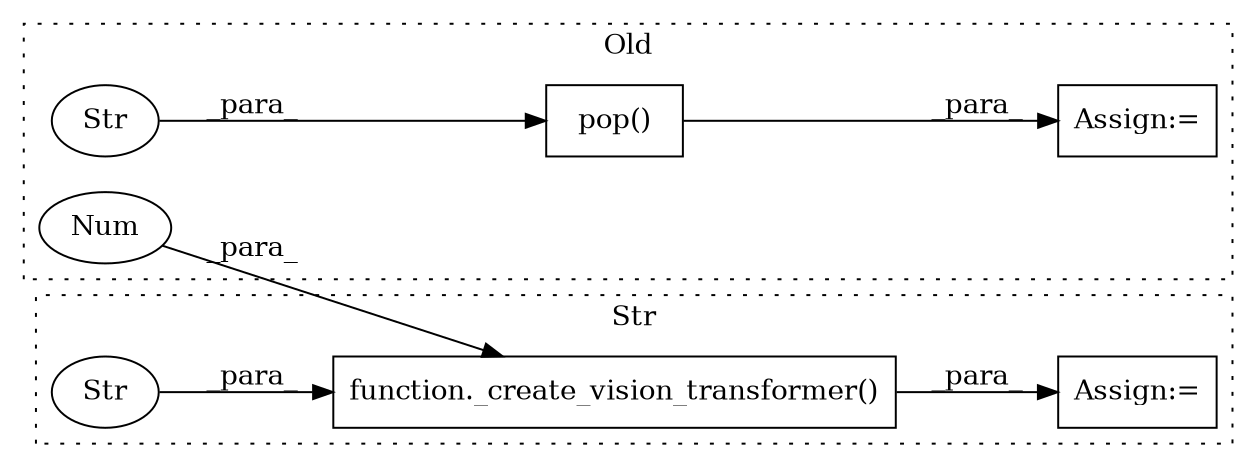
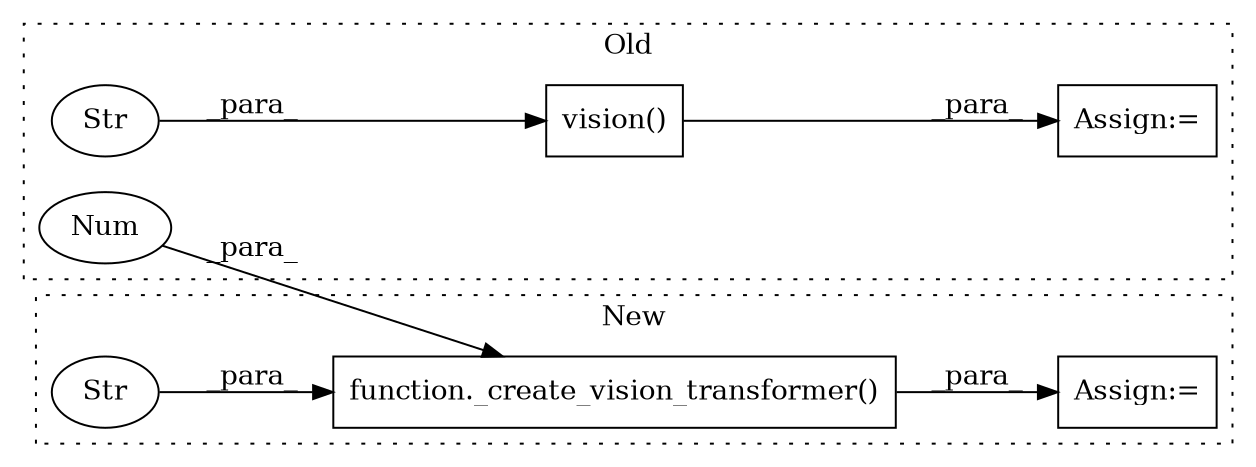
(615, 121) -> (615, 121)
(634, 318) -> (634, 318)
